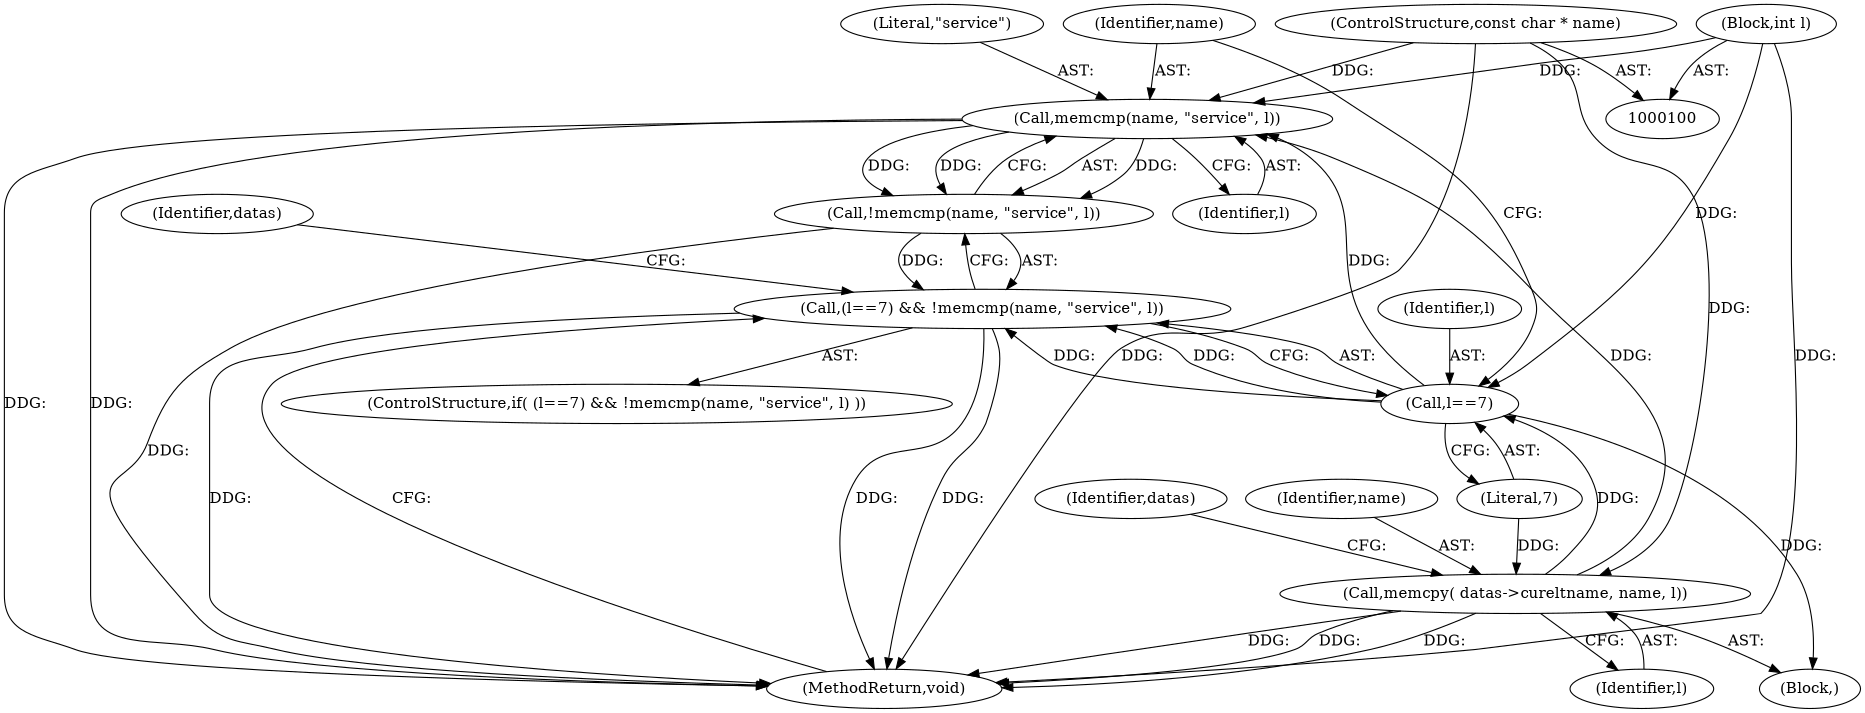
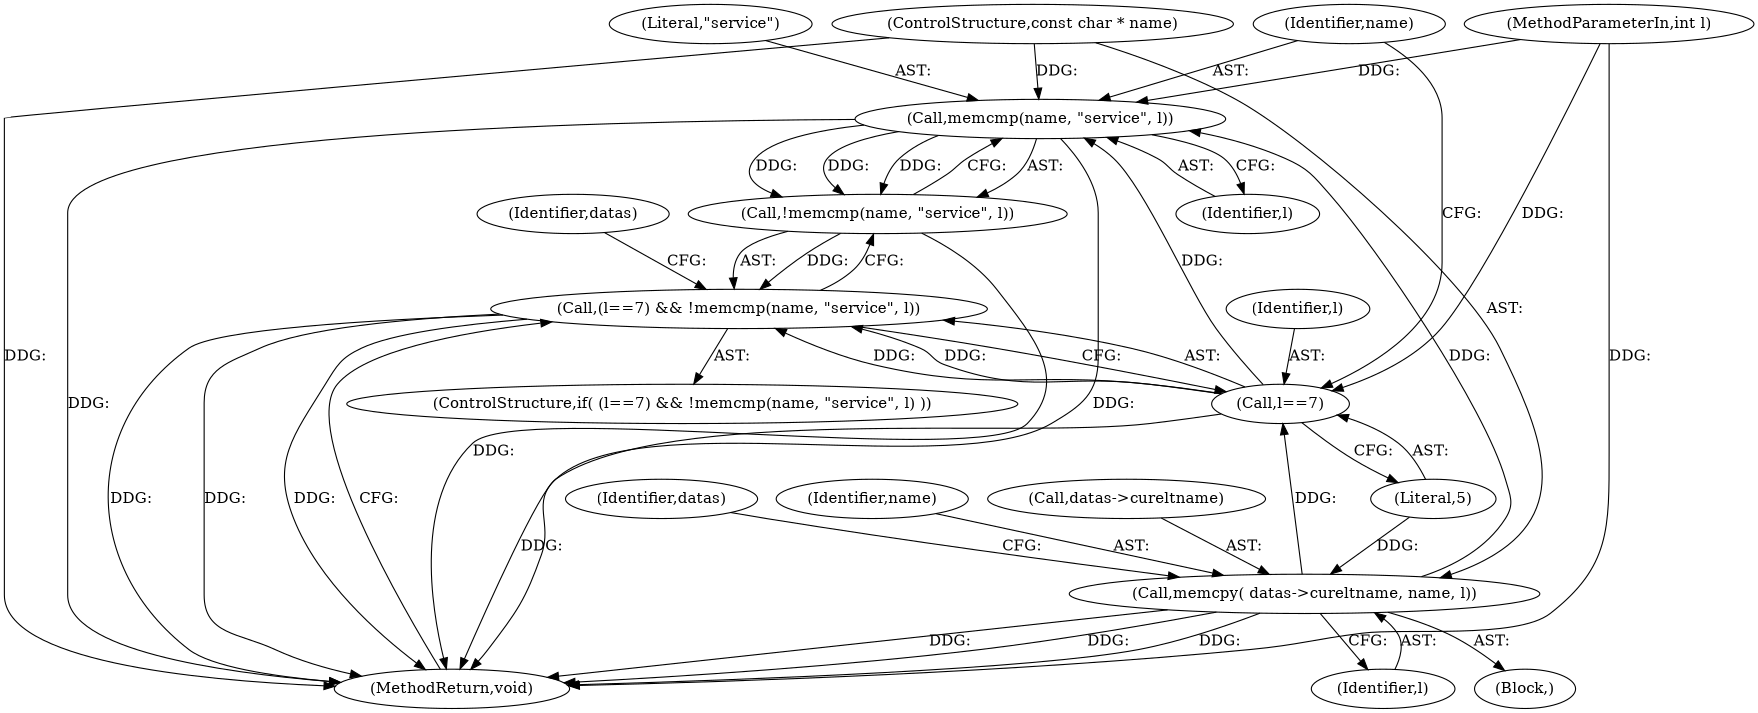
(1766, 24) -> (1609, 24)
(1663, 119) -> none
(1732, 309) -> (1508, 309)
(1706, 488) -> (828, 430)
none -> (1127, 499)
(1520, 499) -> (1433, 499)
